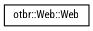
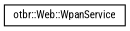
(47, 15) -> (65, 15)
